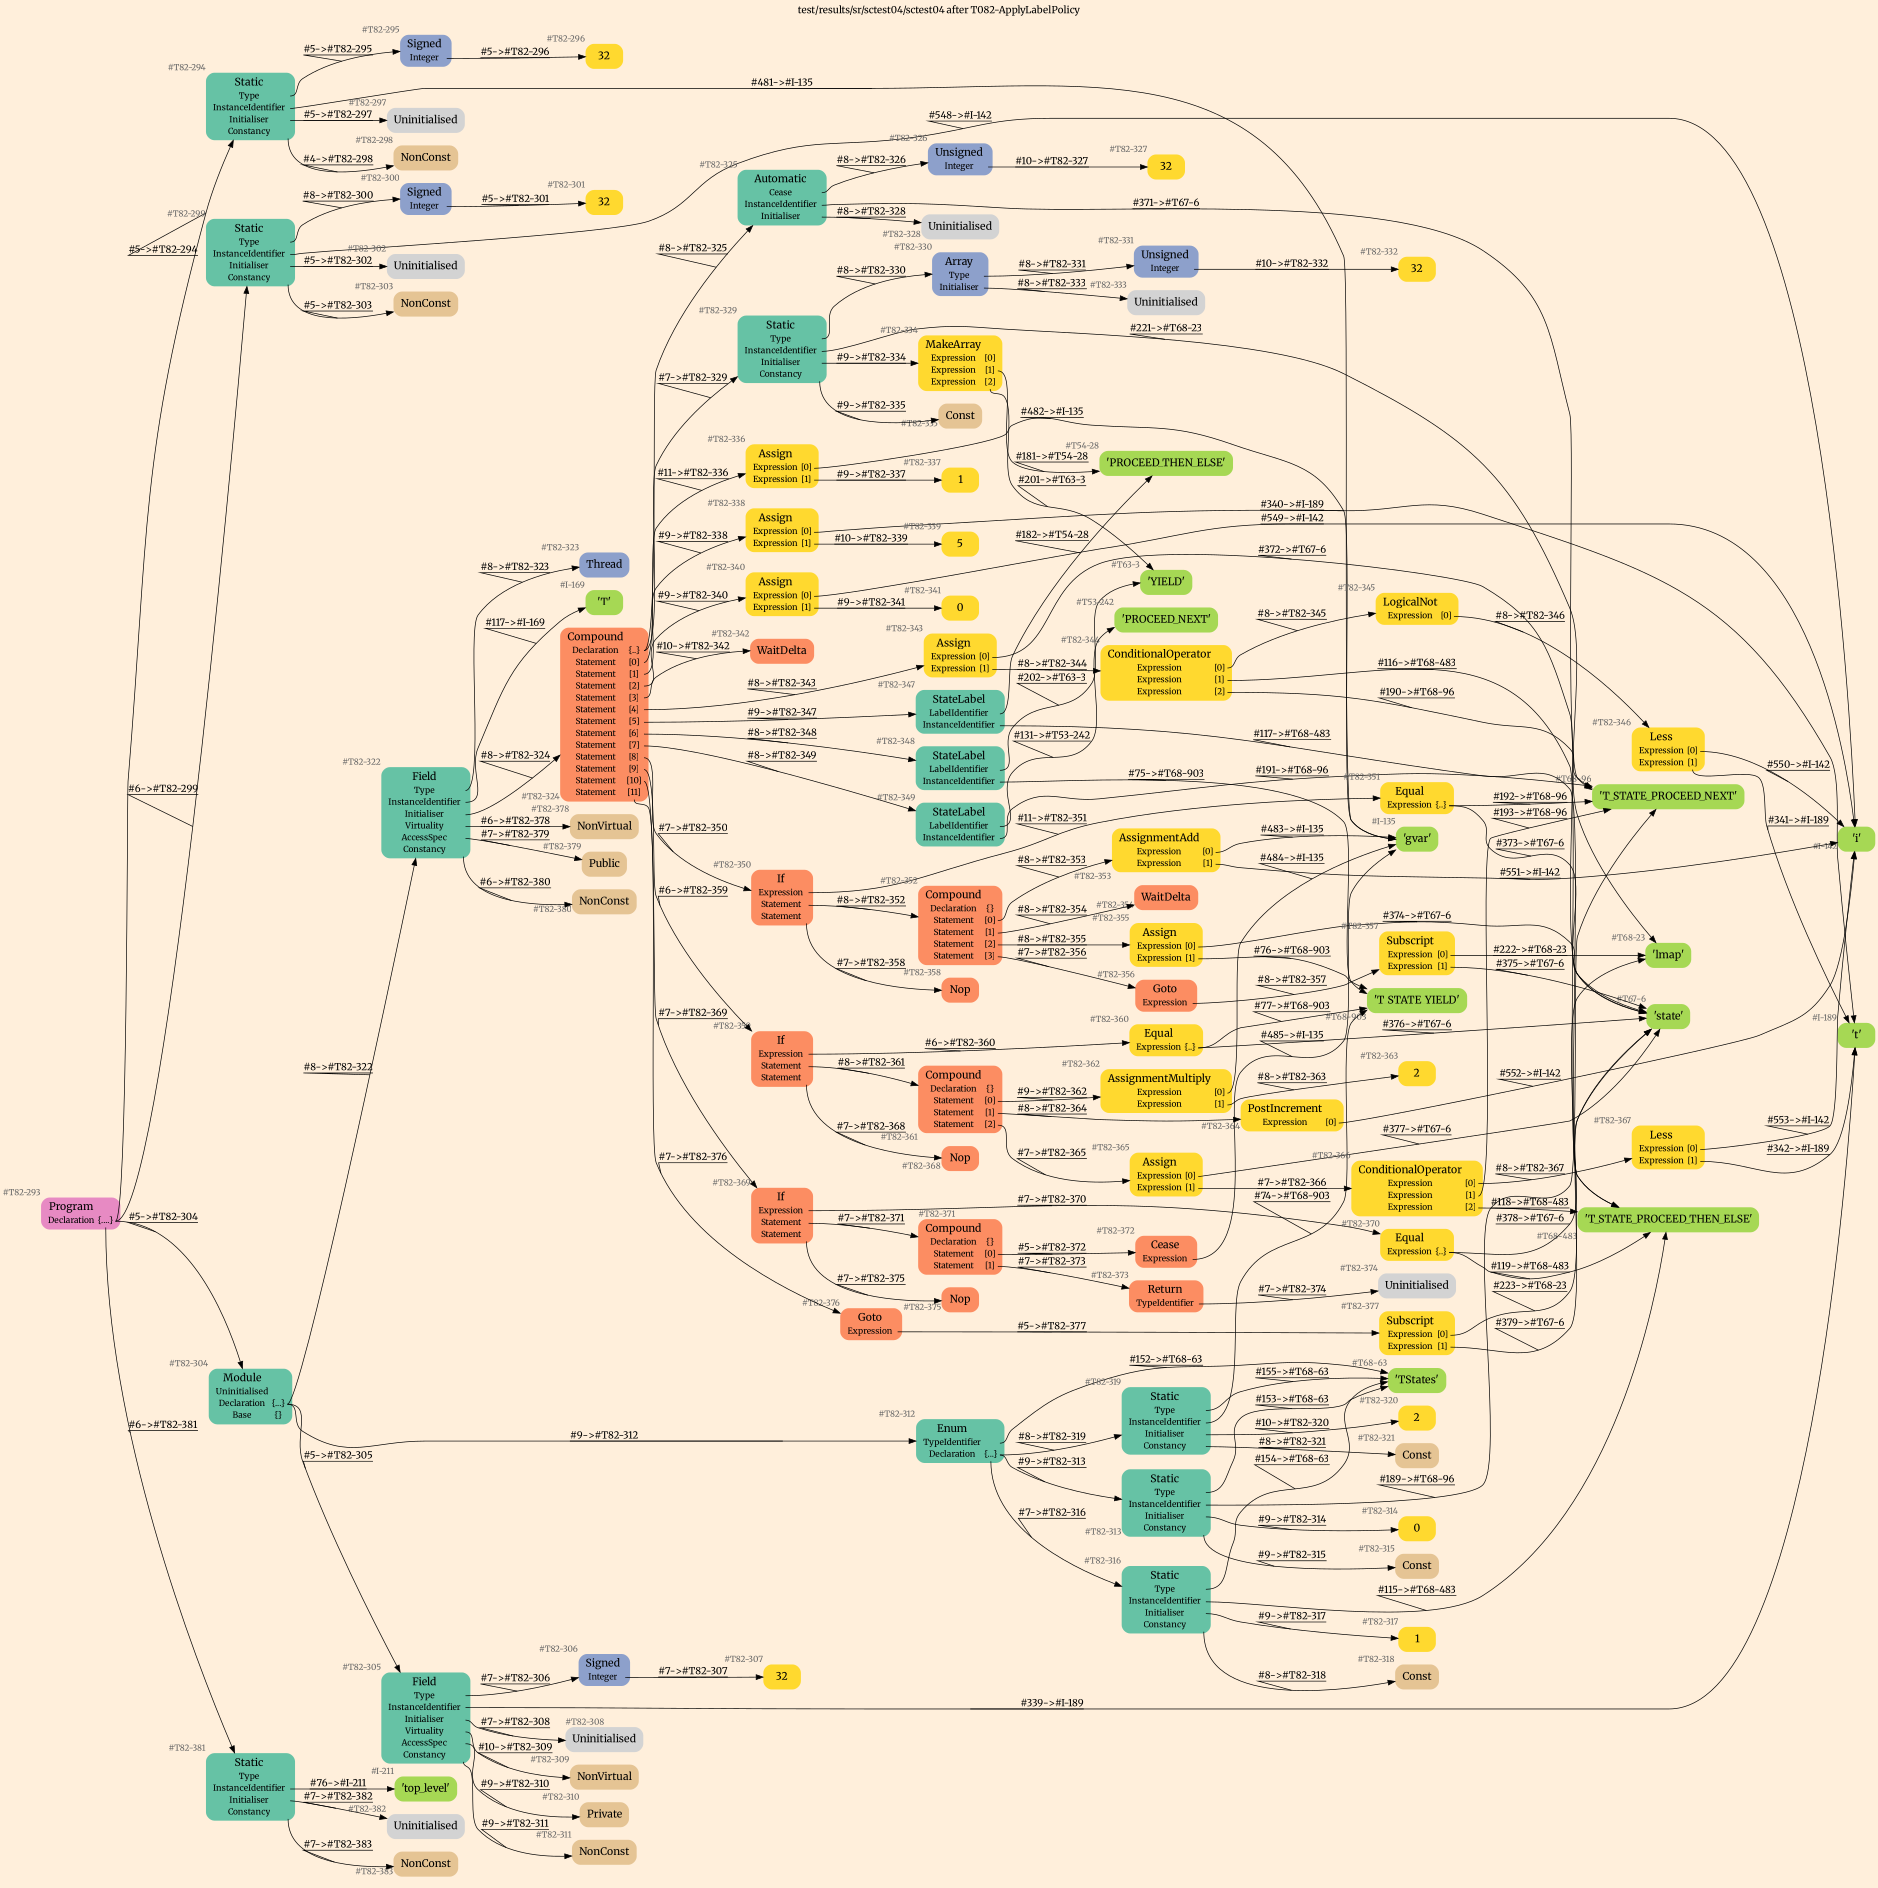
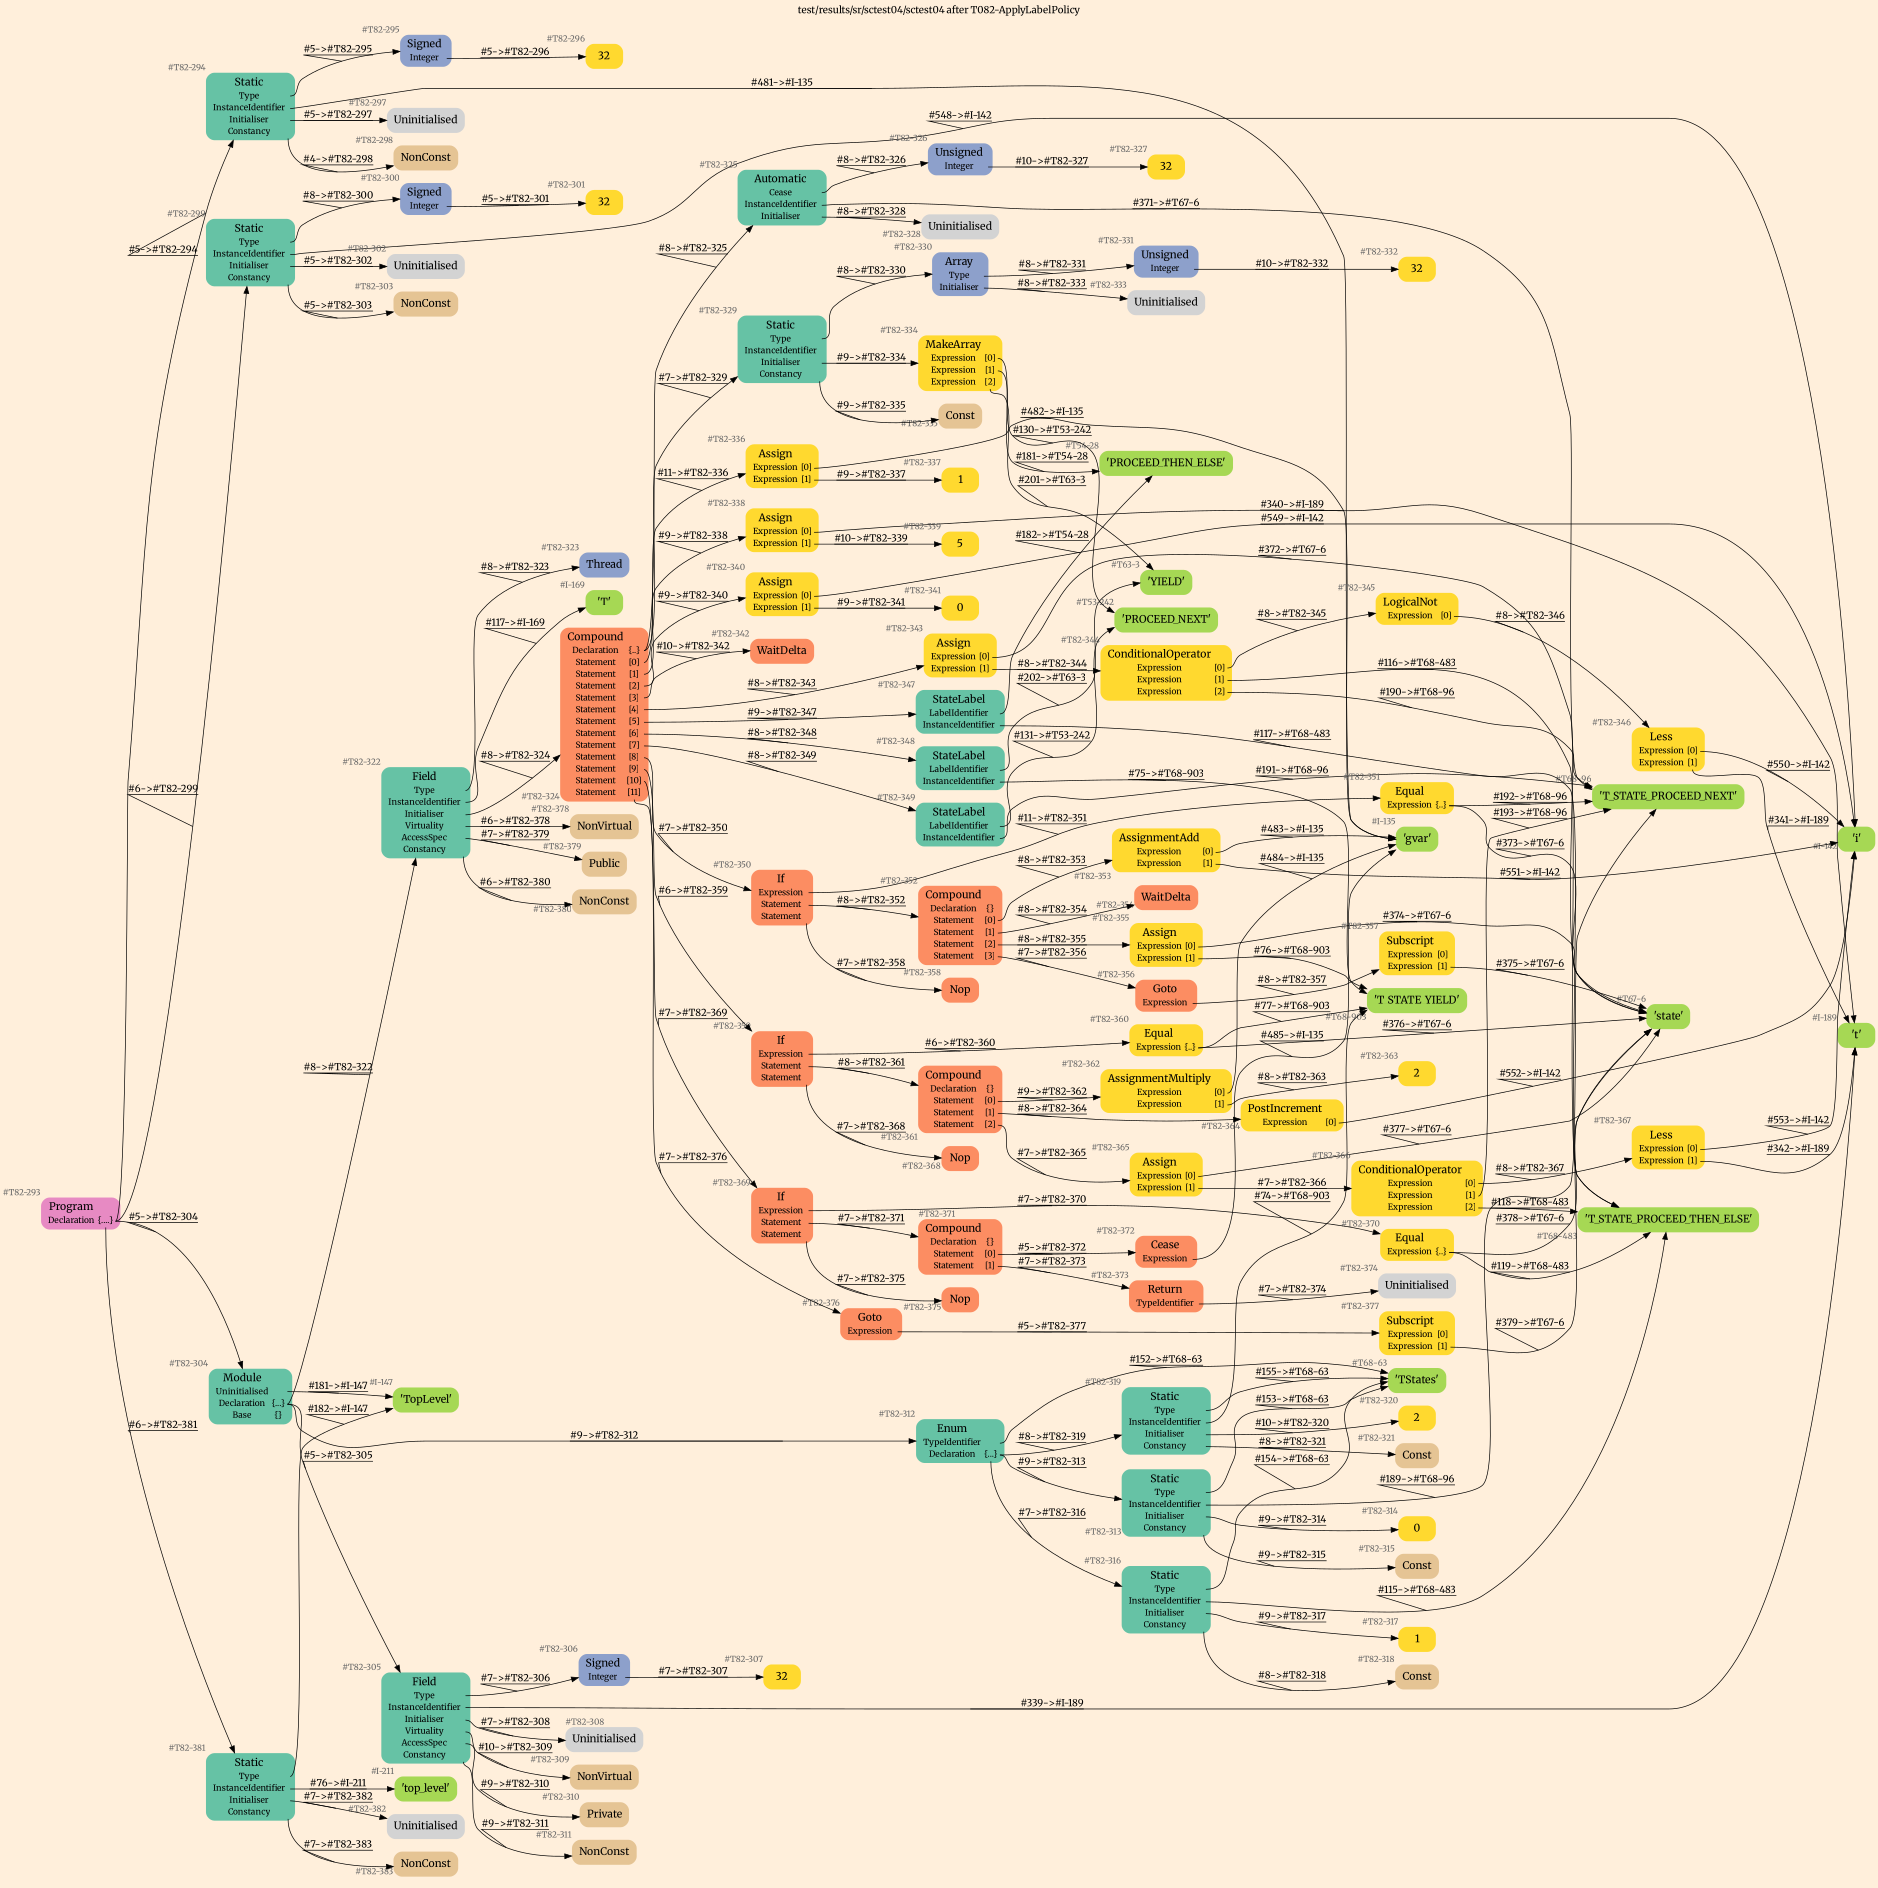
none -> (1091, 451)
(1668, 955) -> none
none -> (426, 1400)
